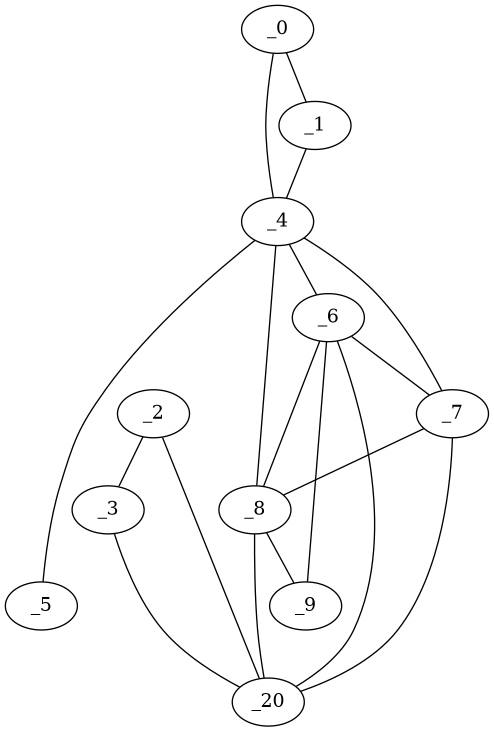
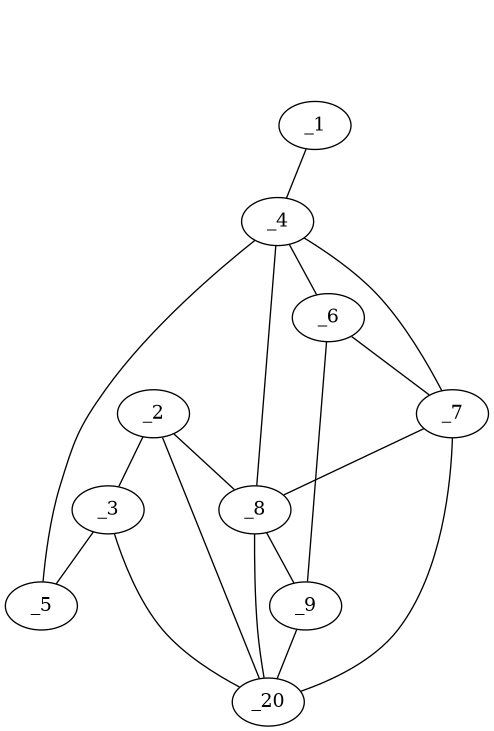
(278, 29) -> none
(292, 414) -> (204, 462)
(374, 525) -> (287, 654)
none -> (75, 558)
